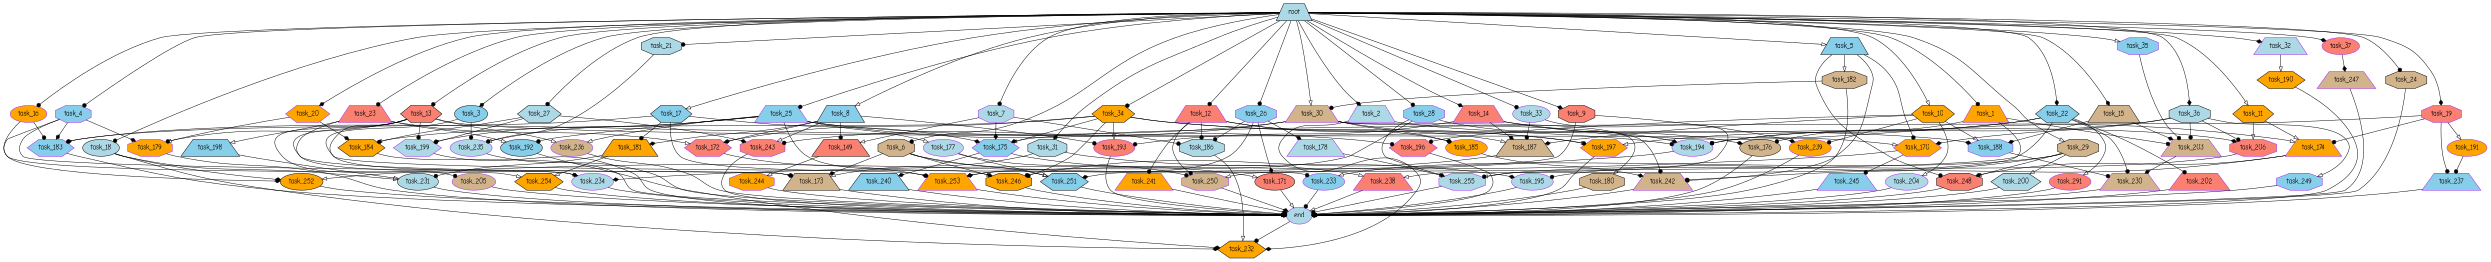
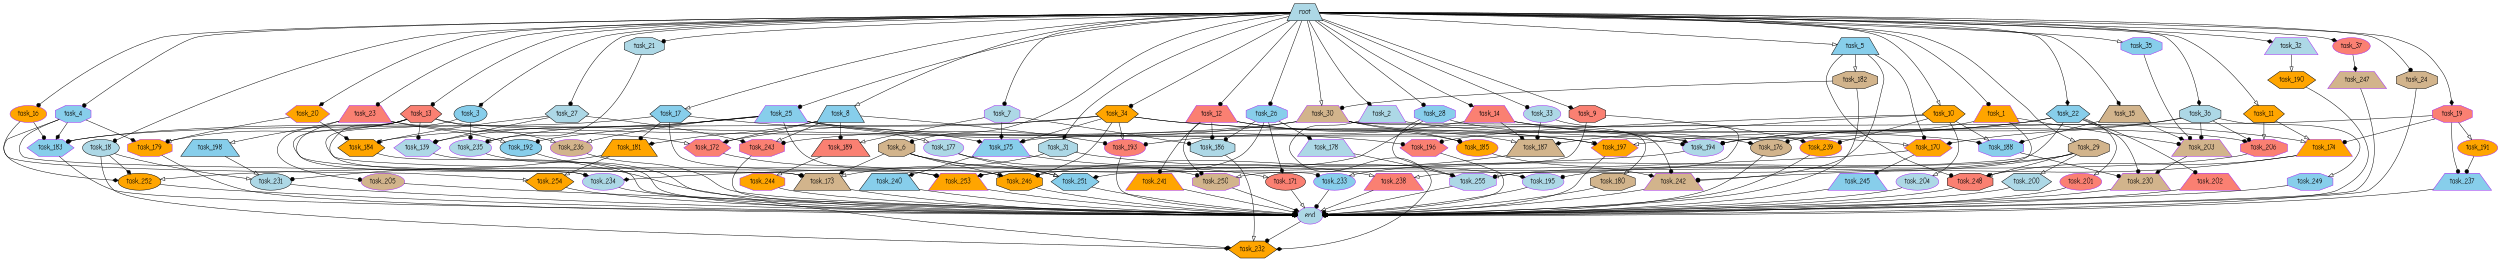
(417, 148) -> (417, 148)
(841, 148) -> (841, 148)
(996, 148) -> (1001, 148)
(2070, 182) -> (2081, 182)
